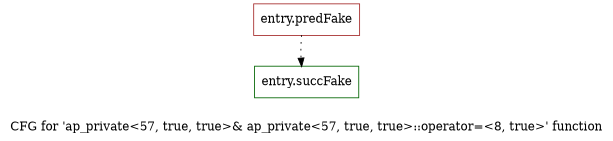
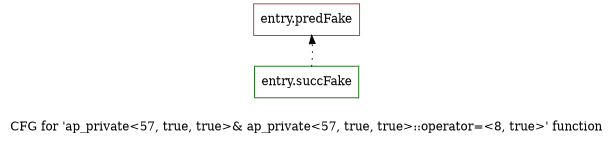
(301, 47) -> (312, 55)
